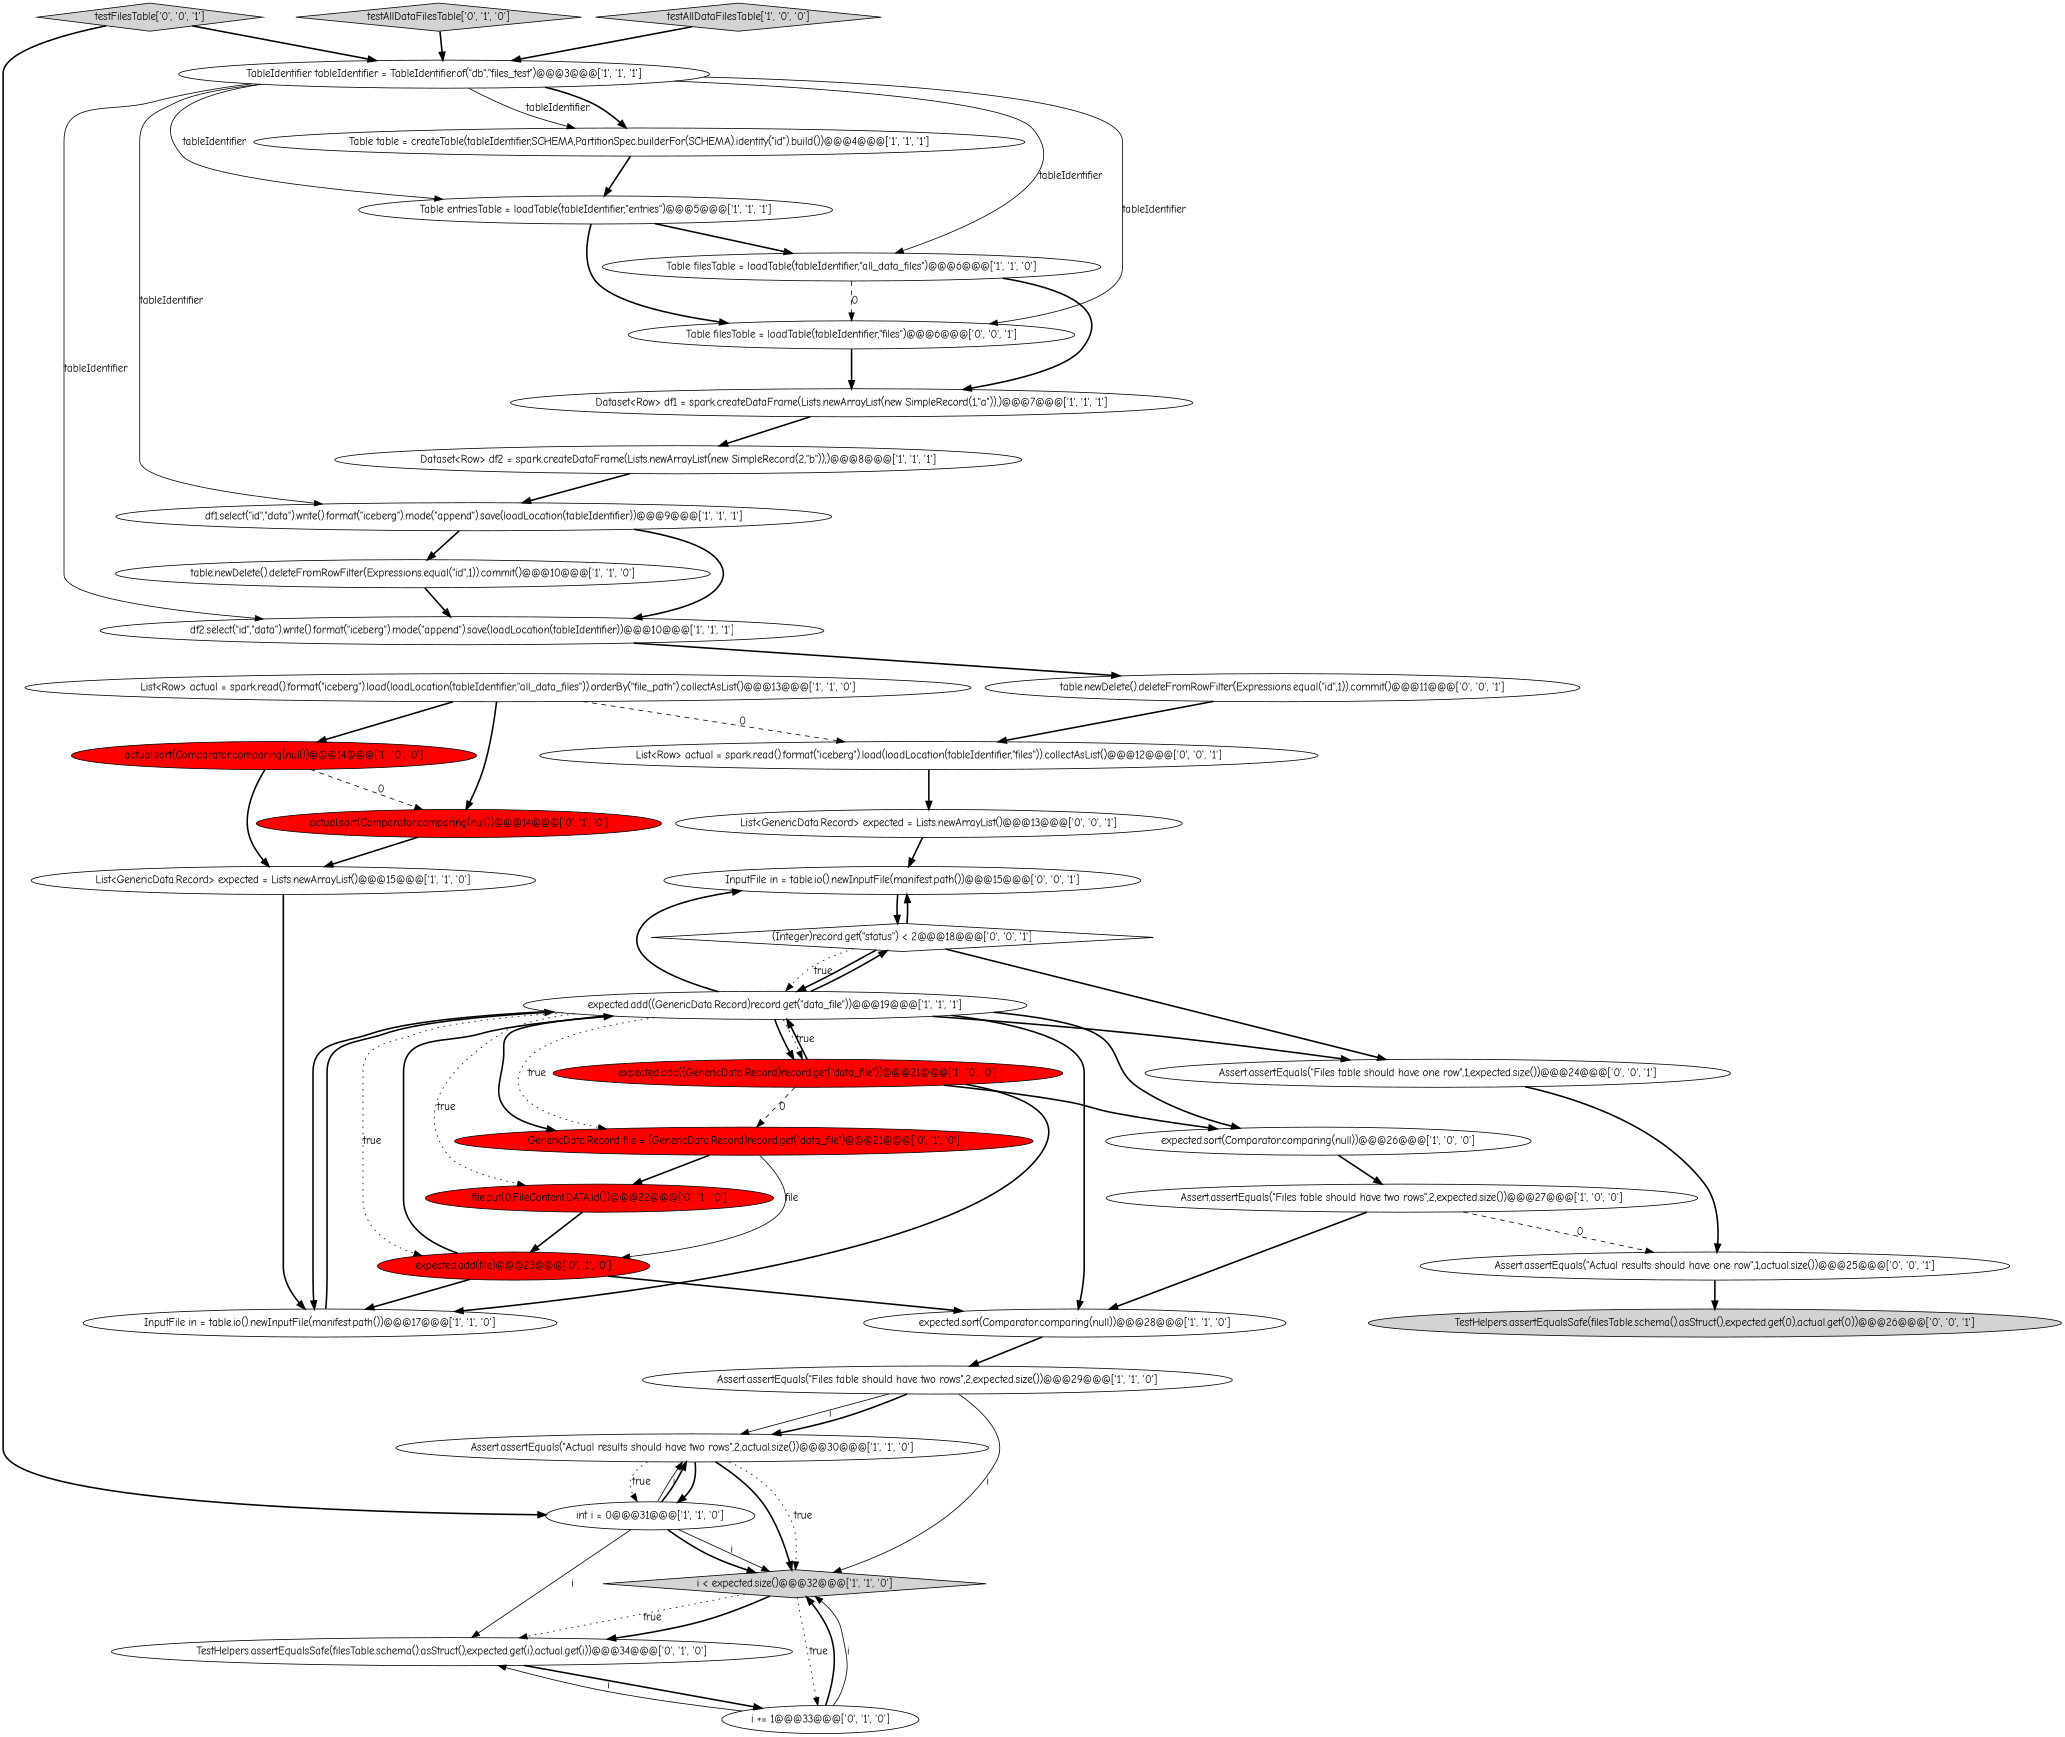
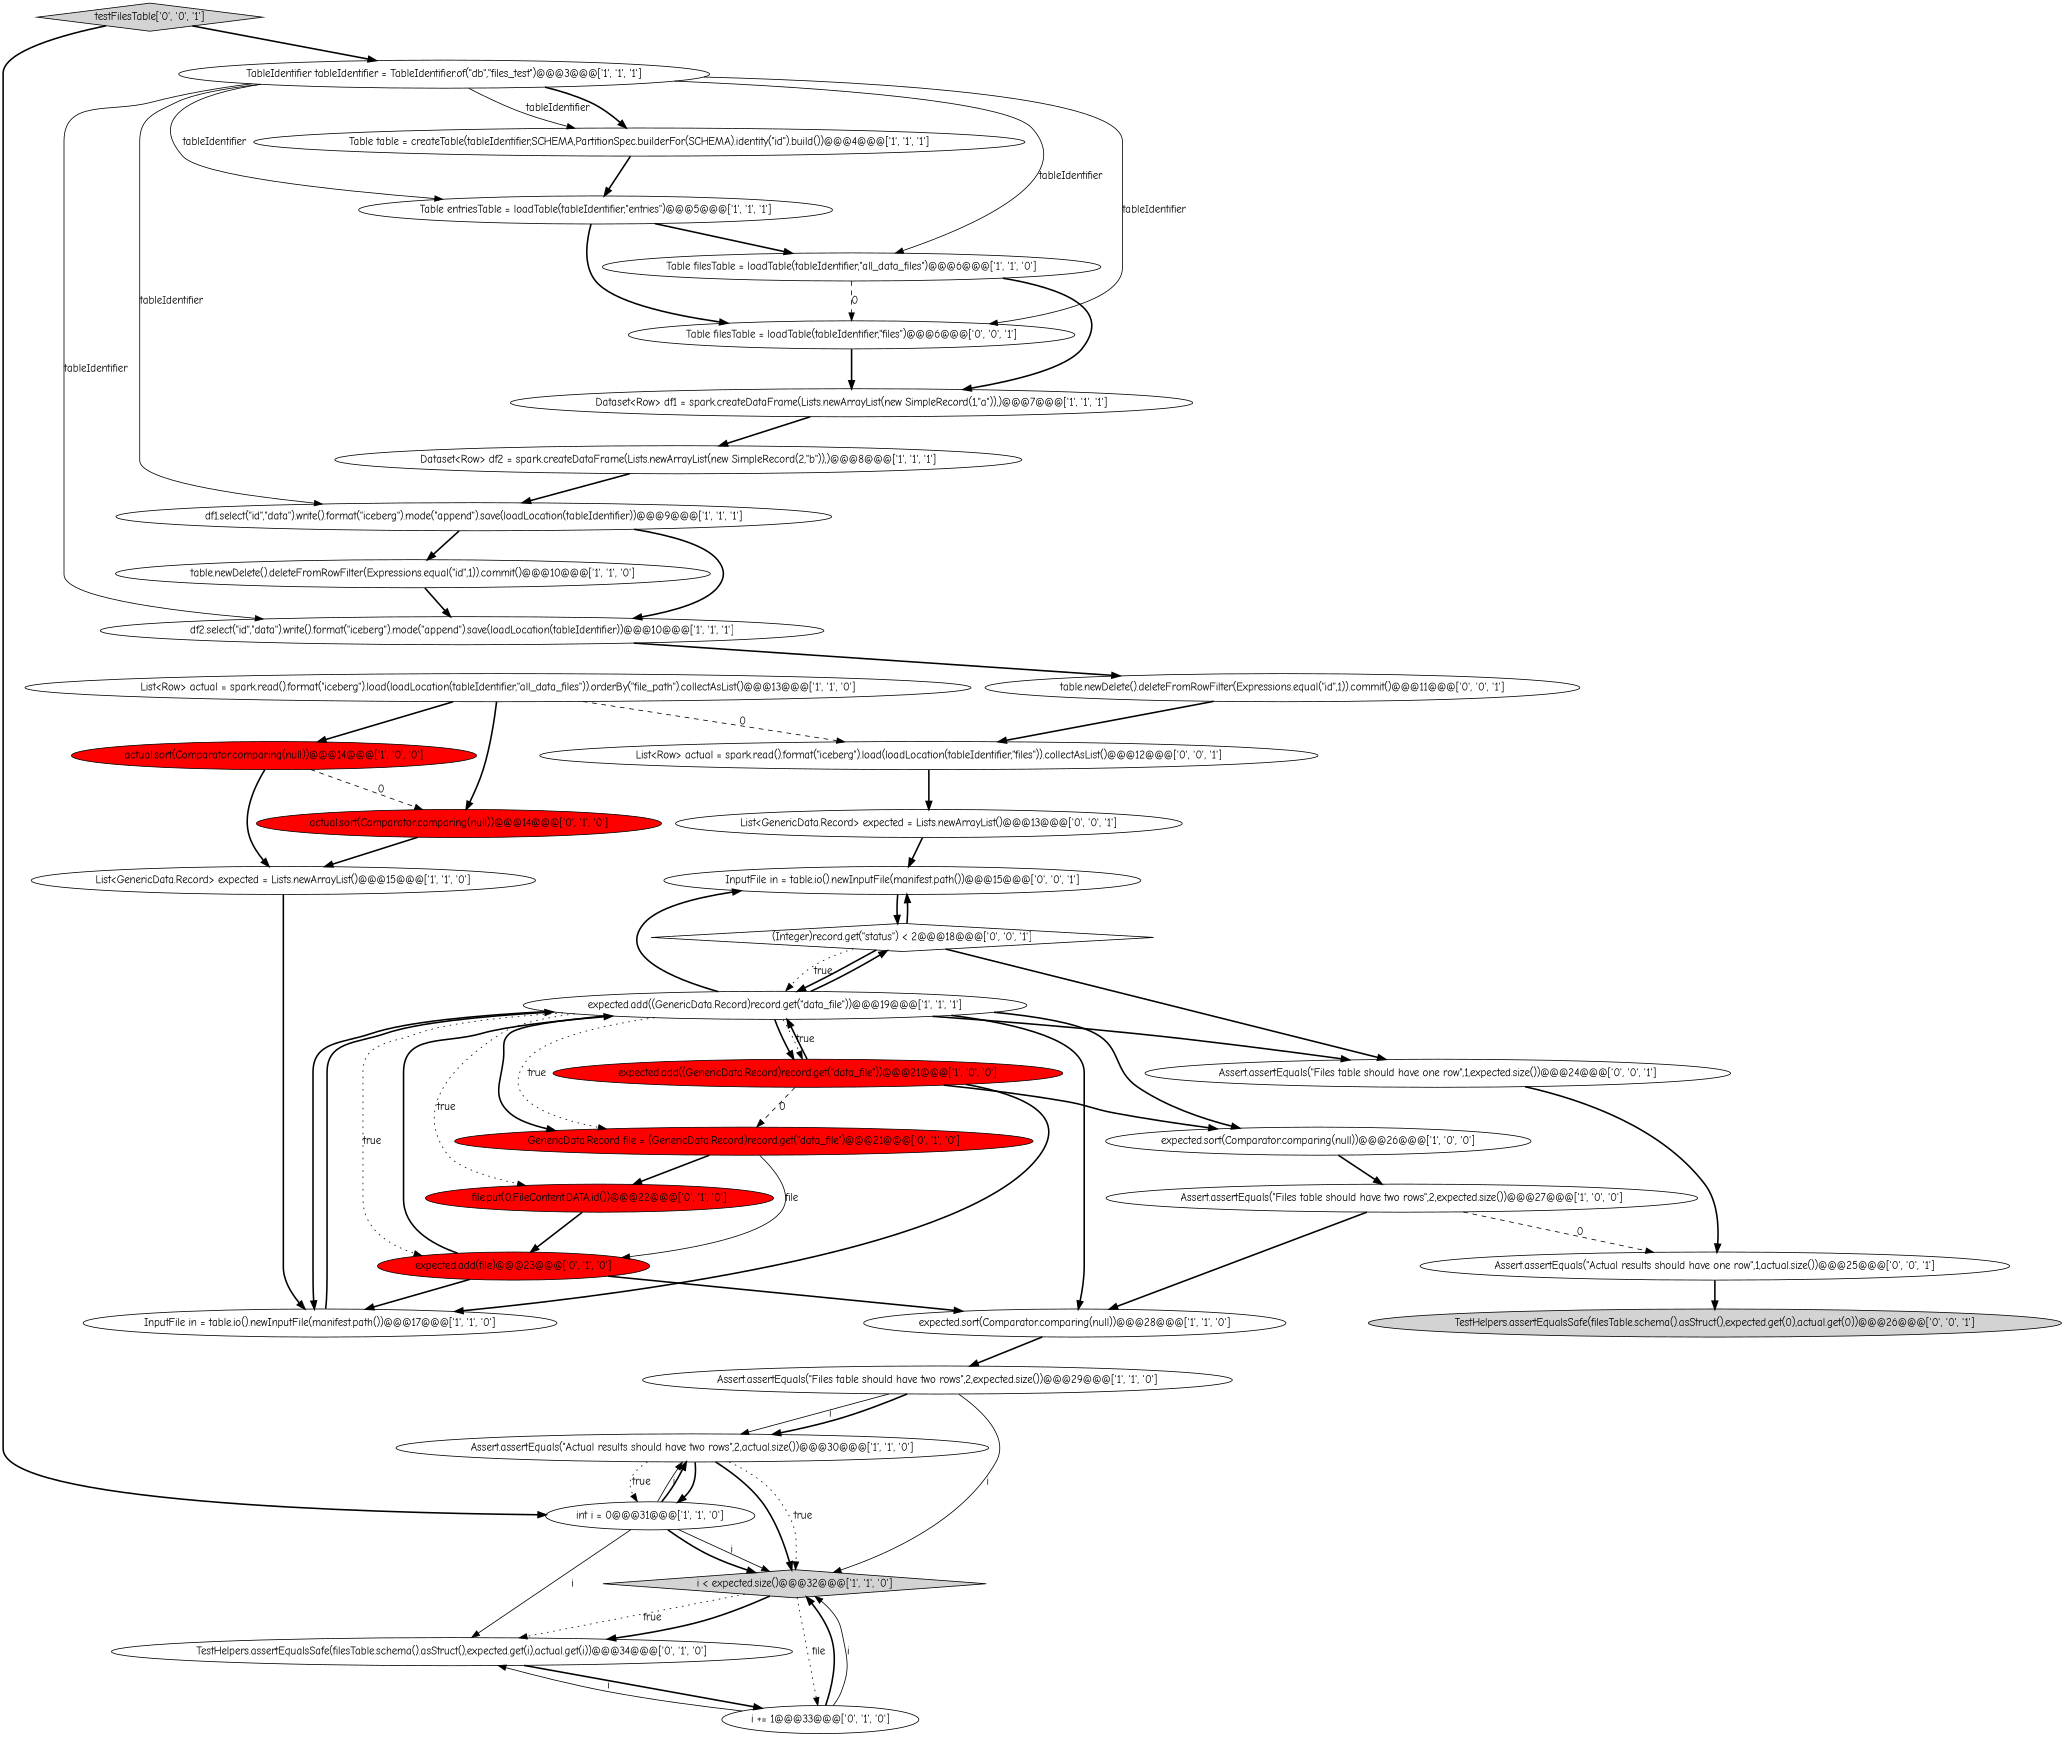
(439, 17) -> none
(738, 17) -> none
(819, 1652) -> (819, 1652)
